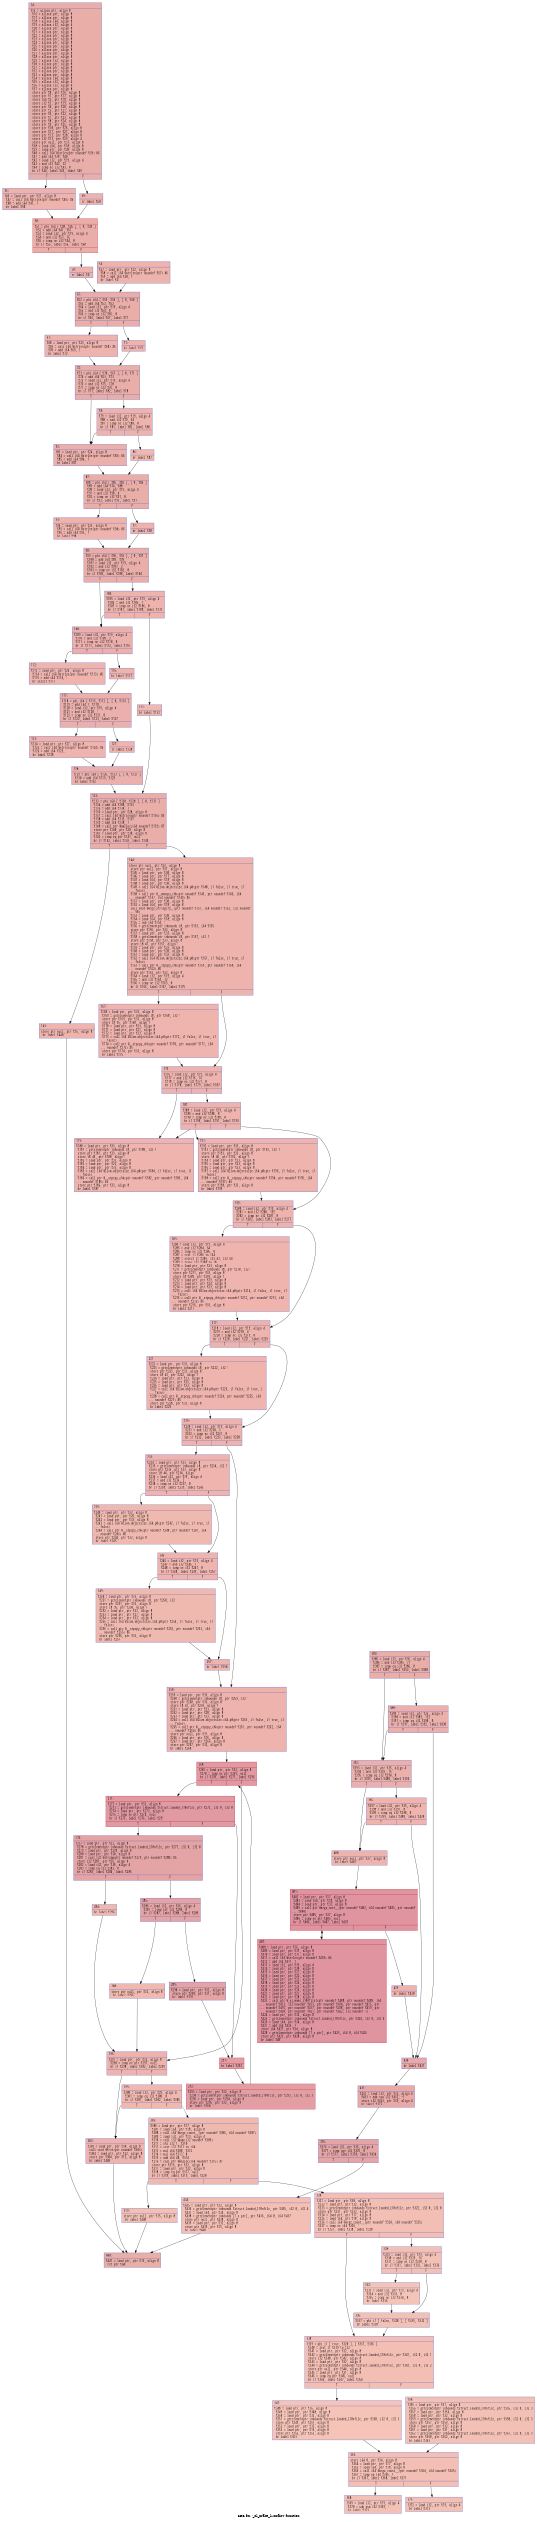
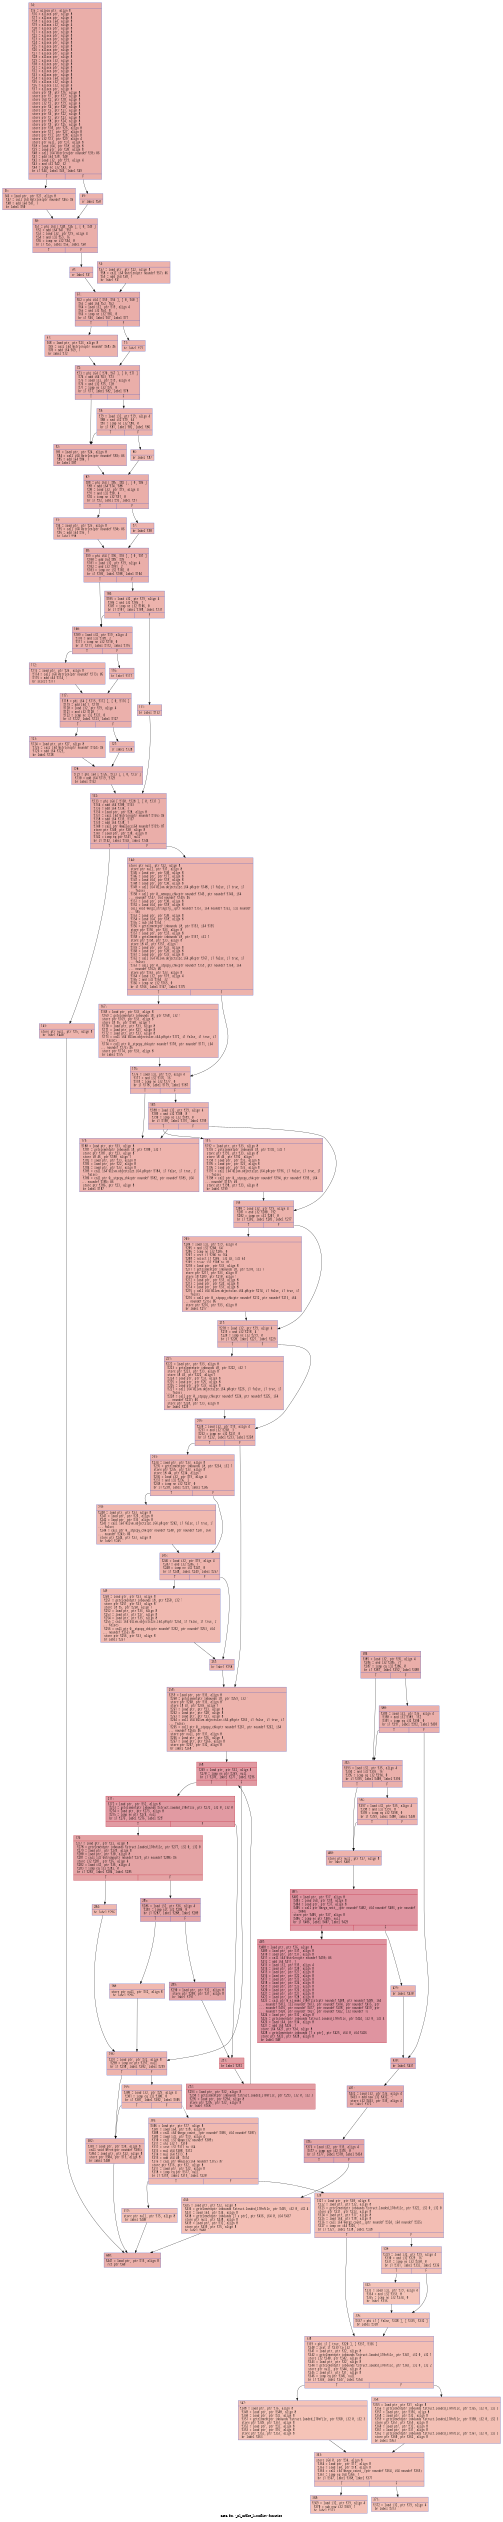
(65, 236) -> (65, 236)
(138, 1858) -> (138, 1858)
(421, 1940) -> none
none -> (440, 2388)
